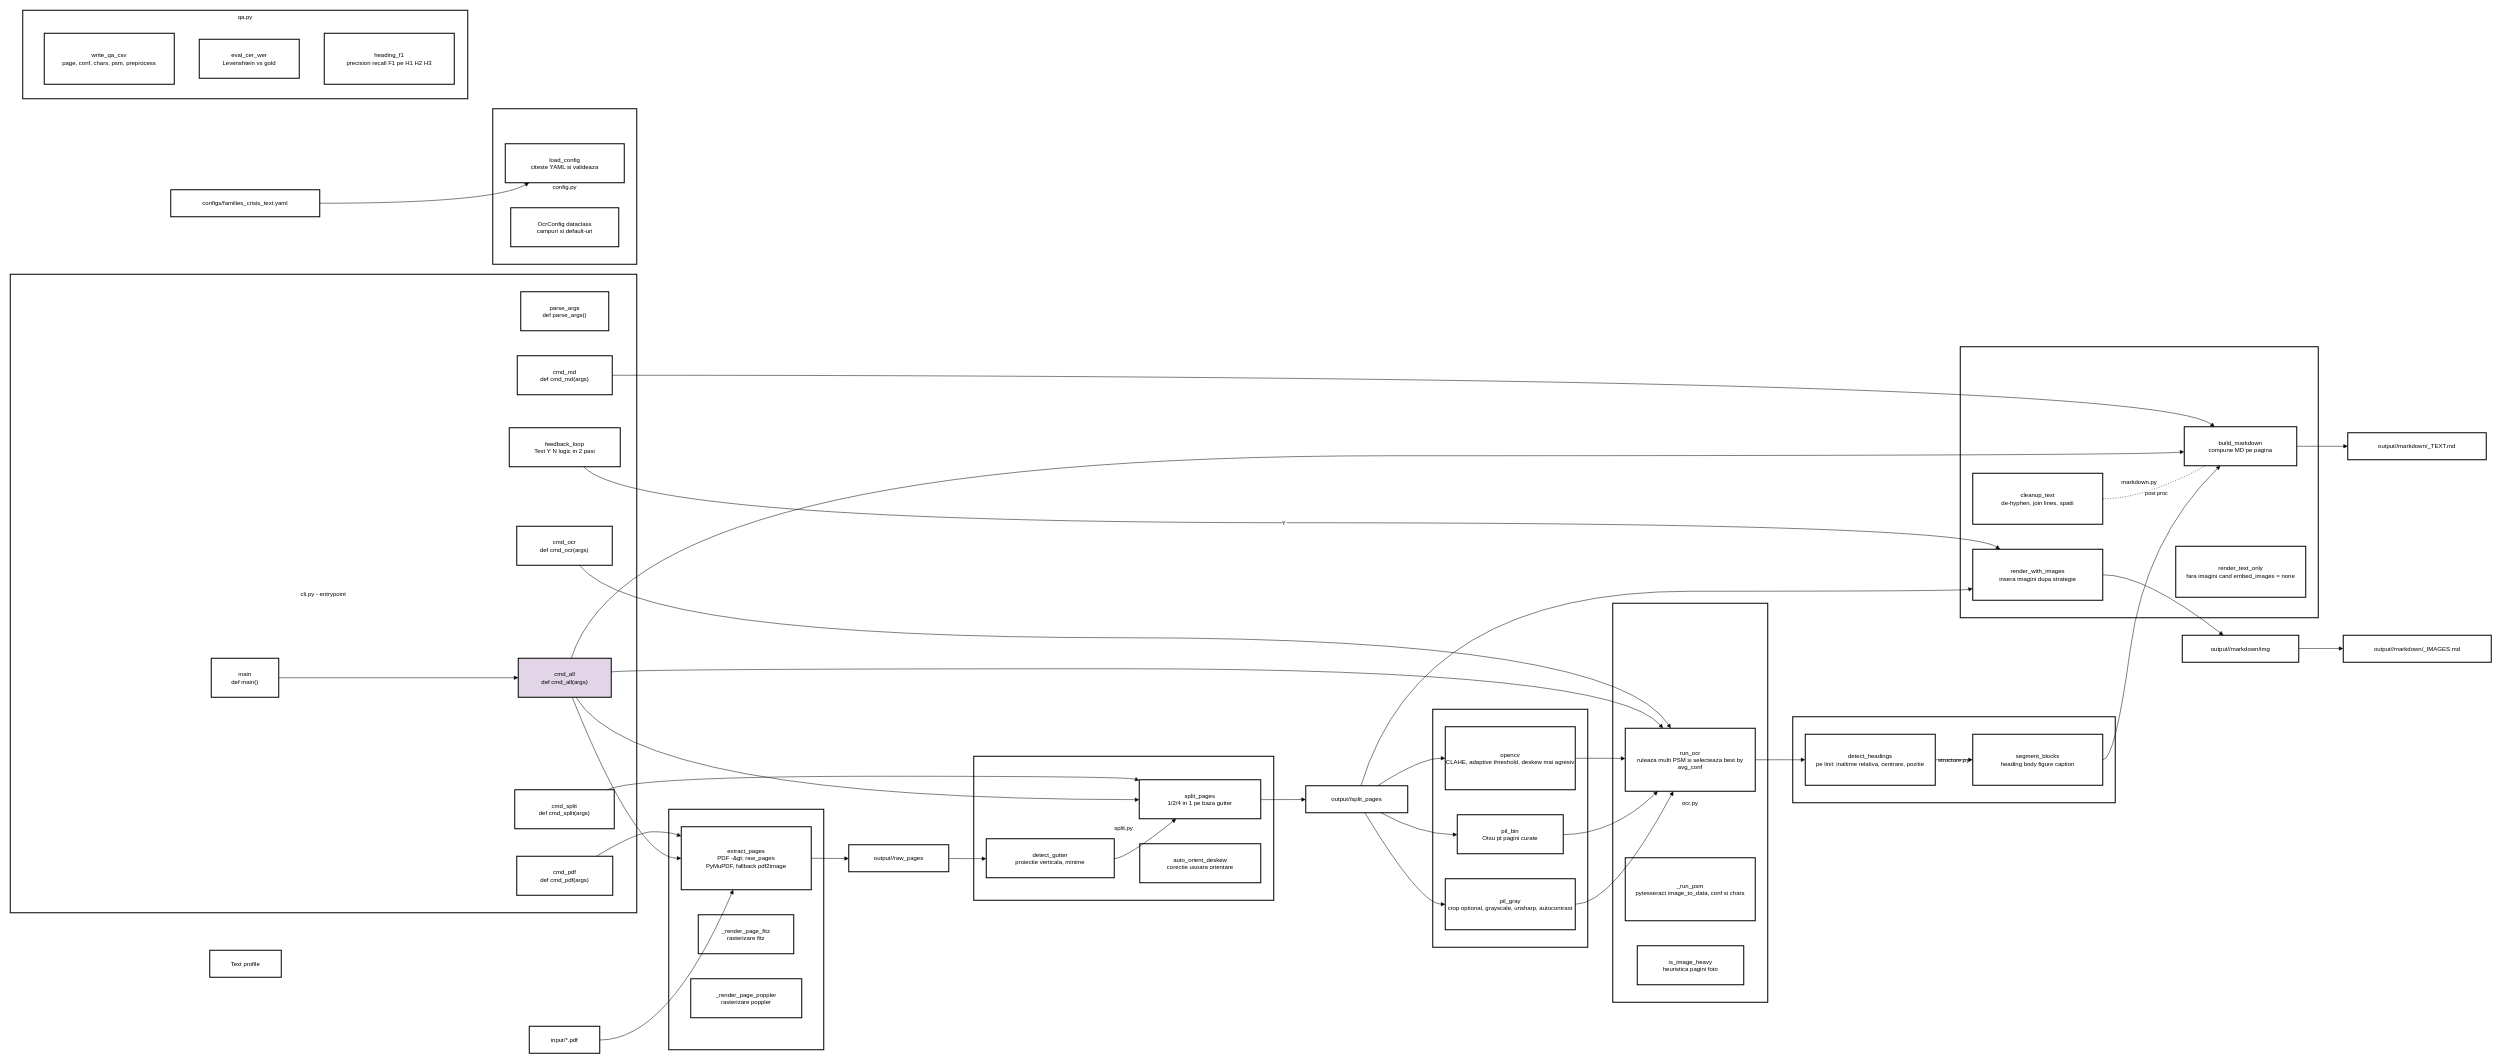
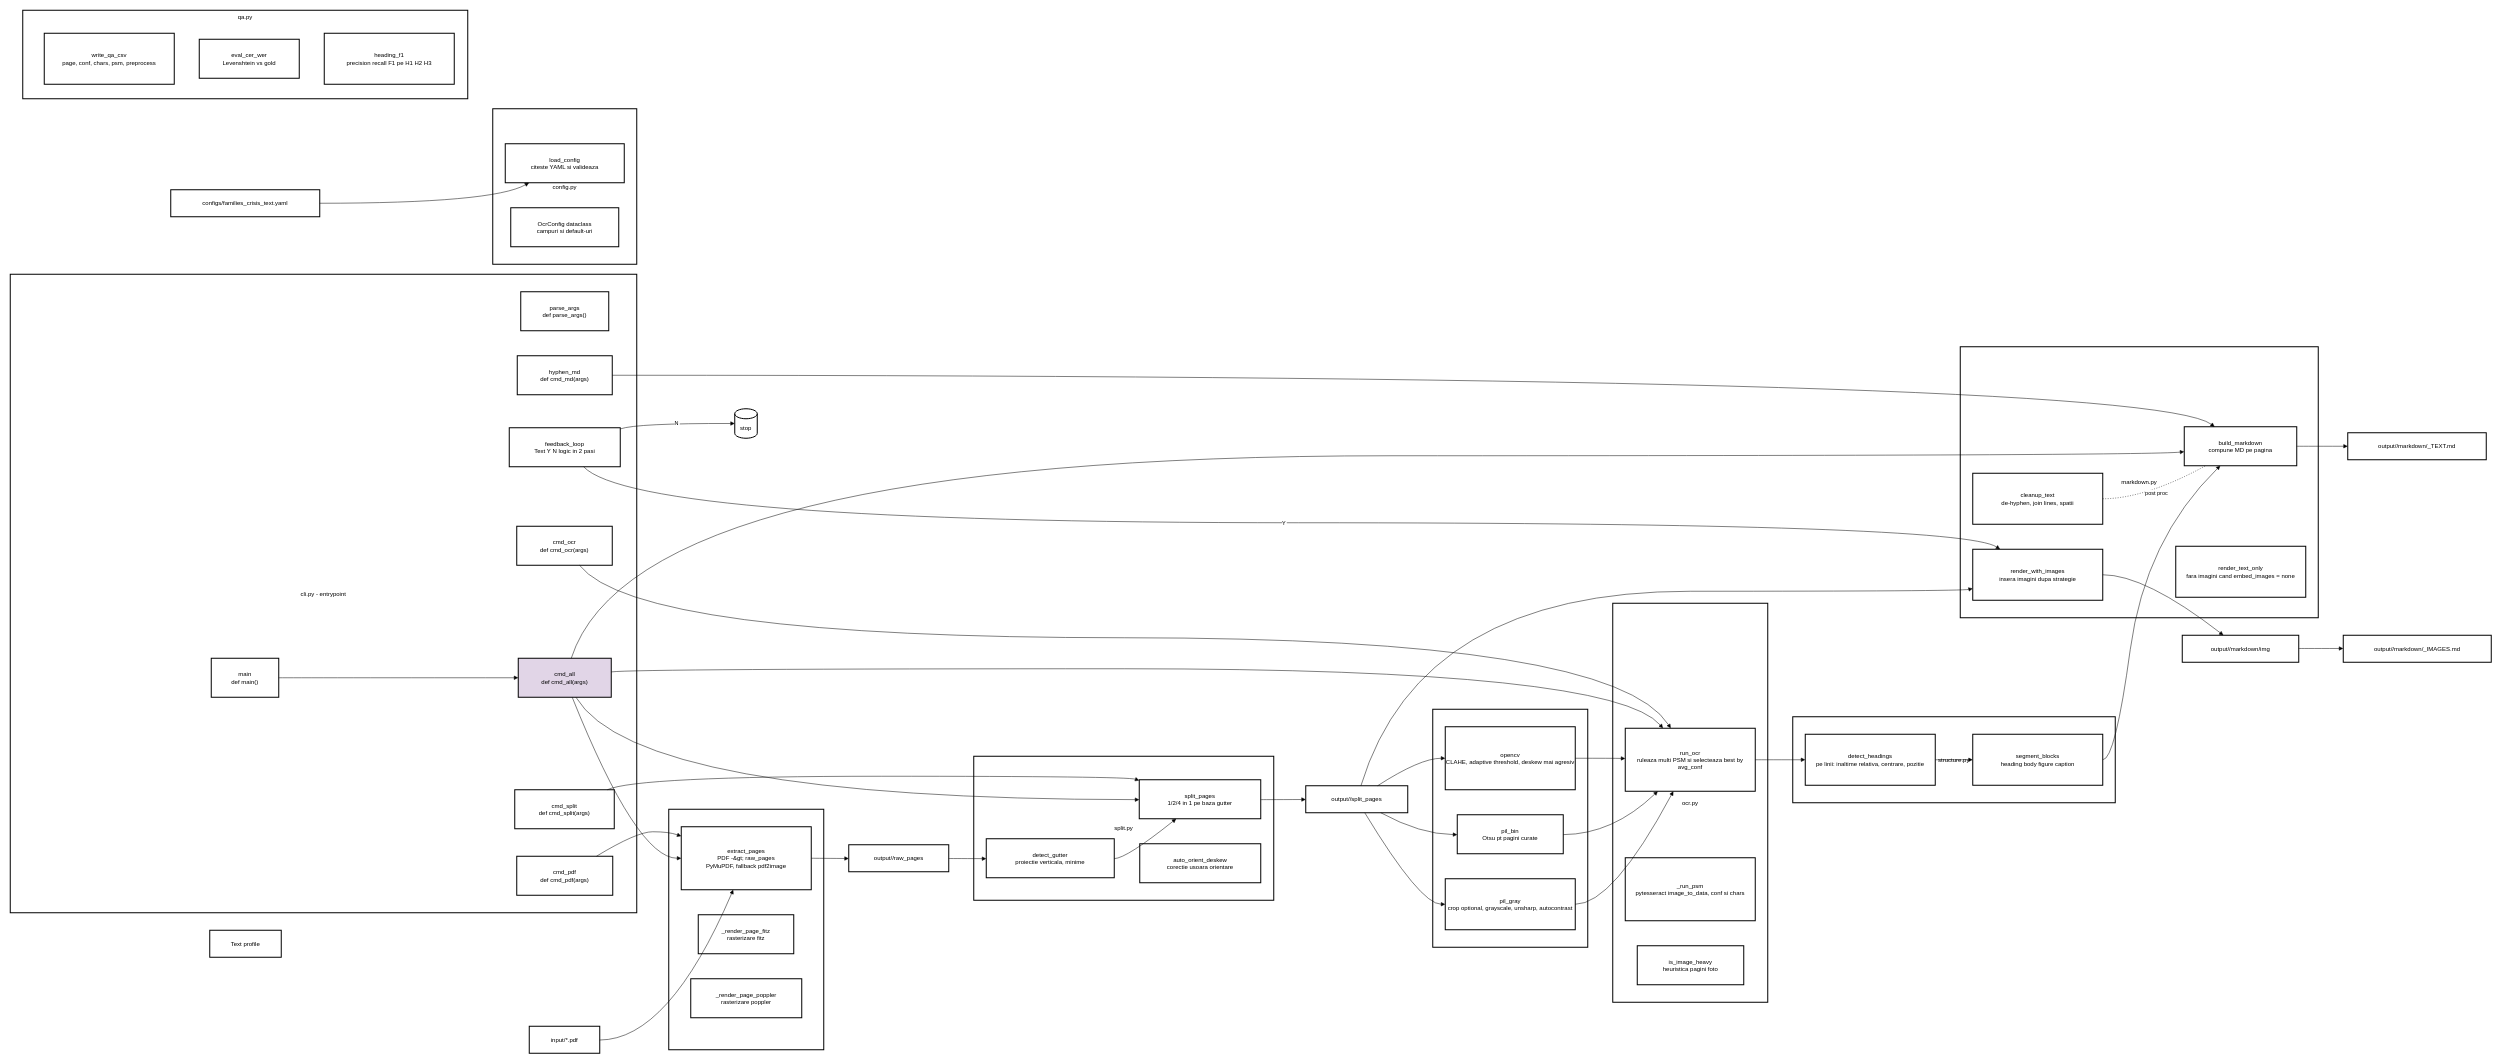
(565, 375) -> (565, 375)
none -> (676, 424)
none -> (746, 424)
(246, 964) -> (246, 944)
